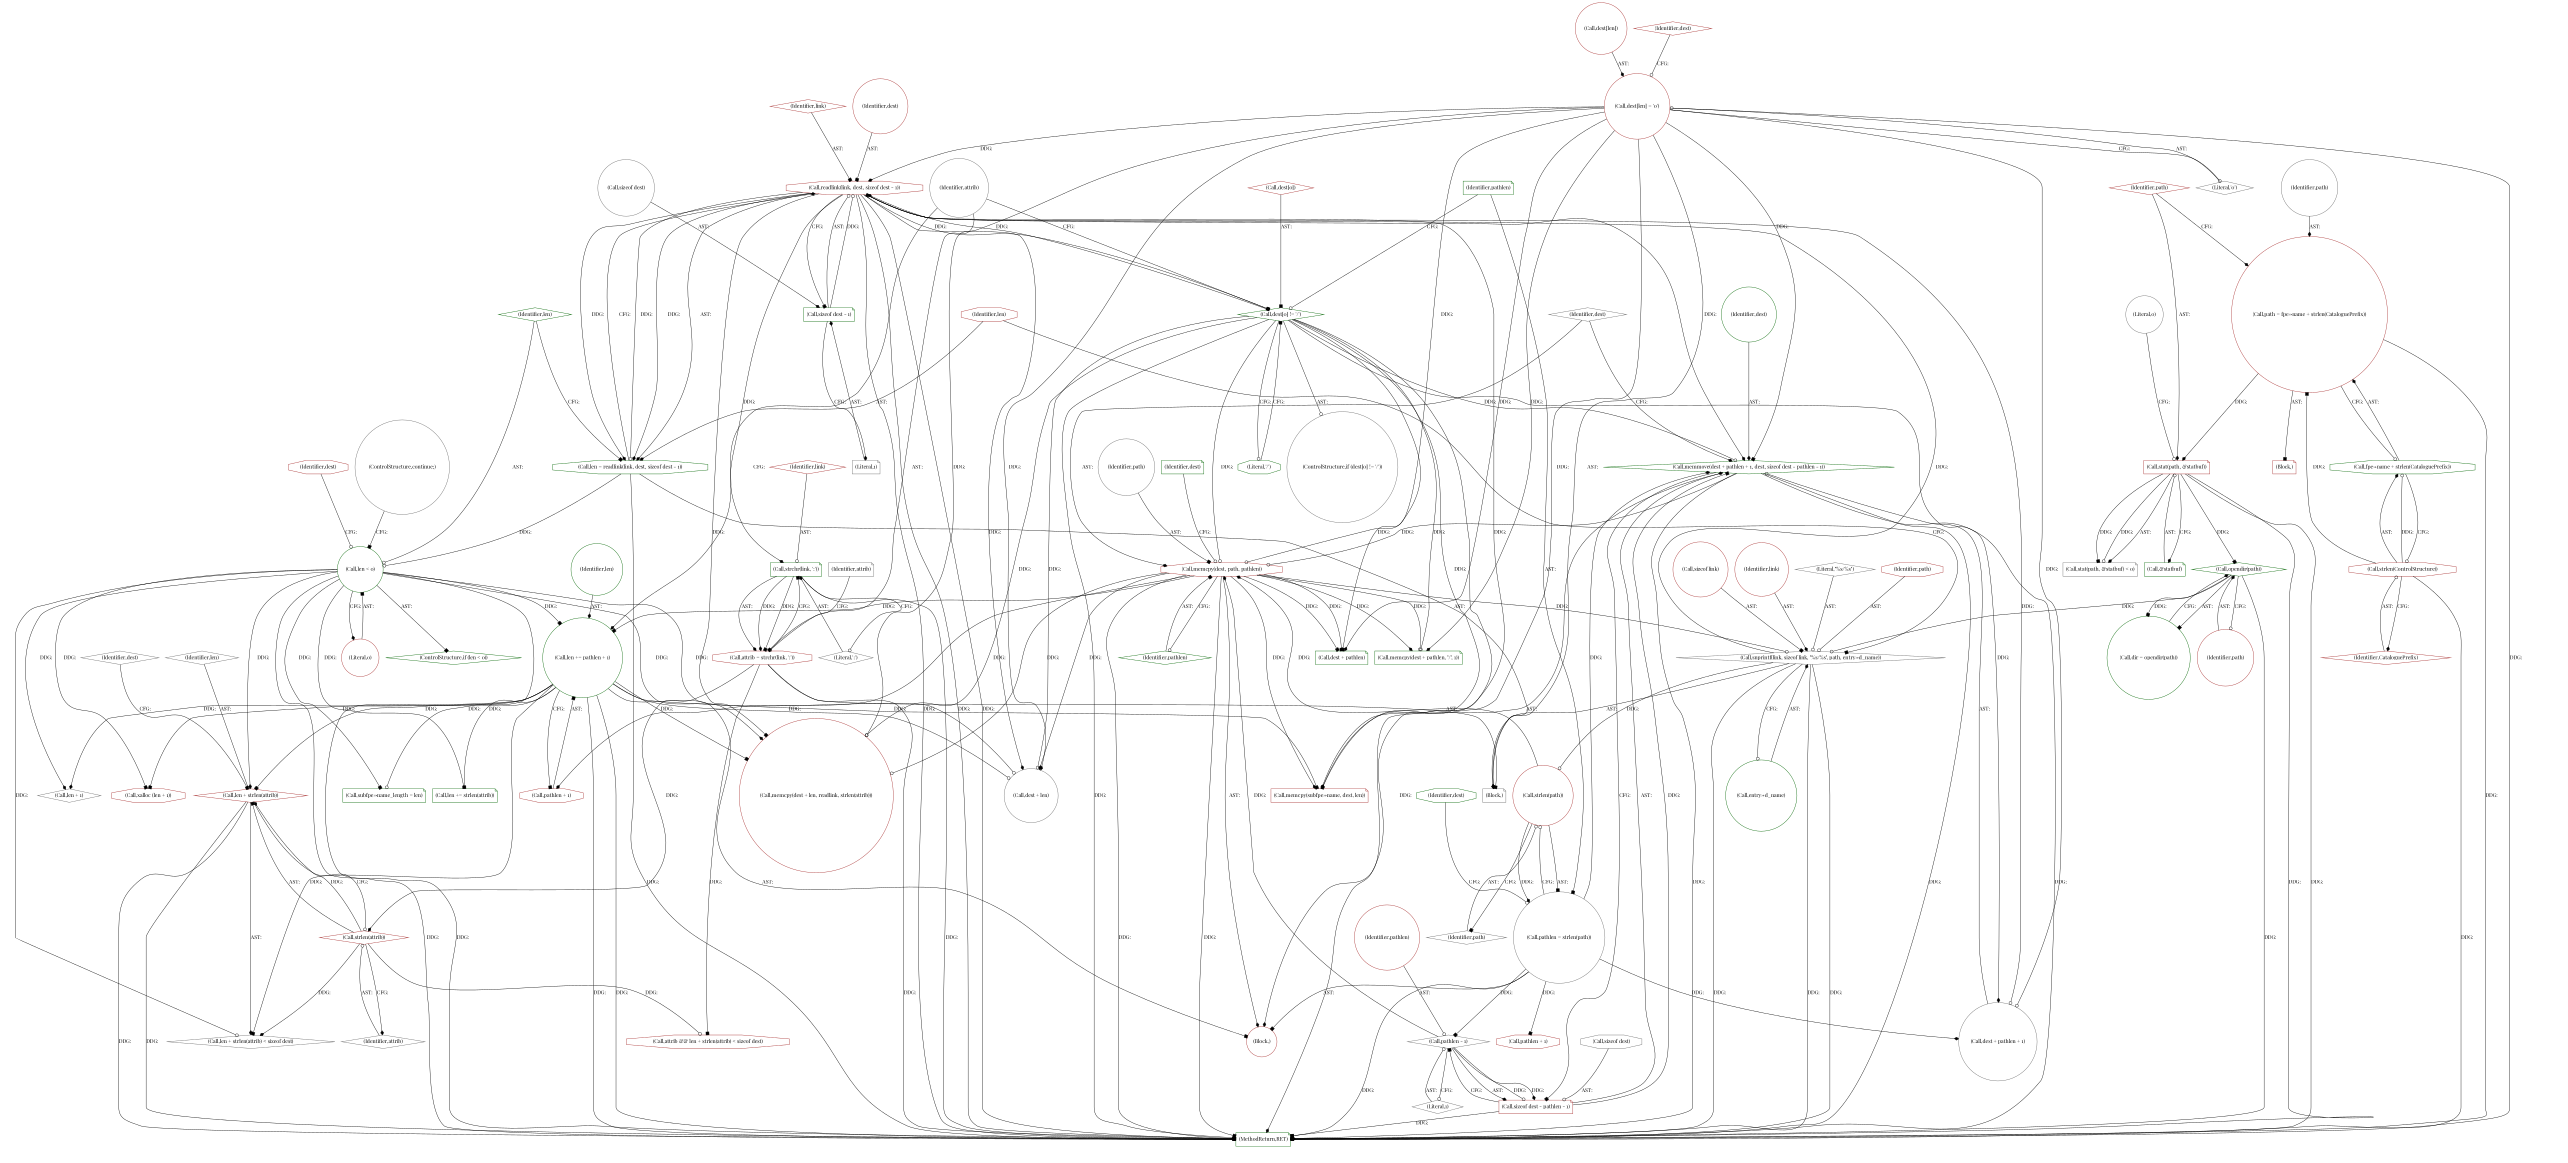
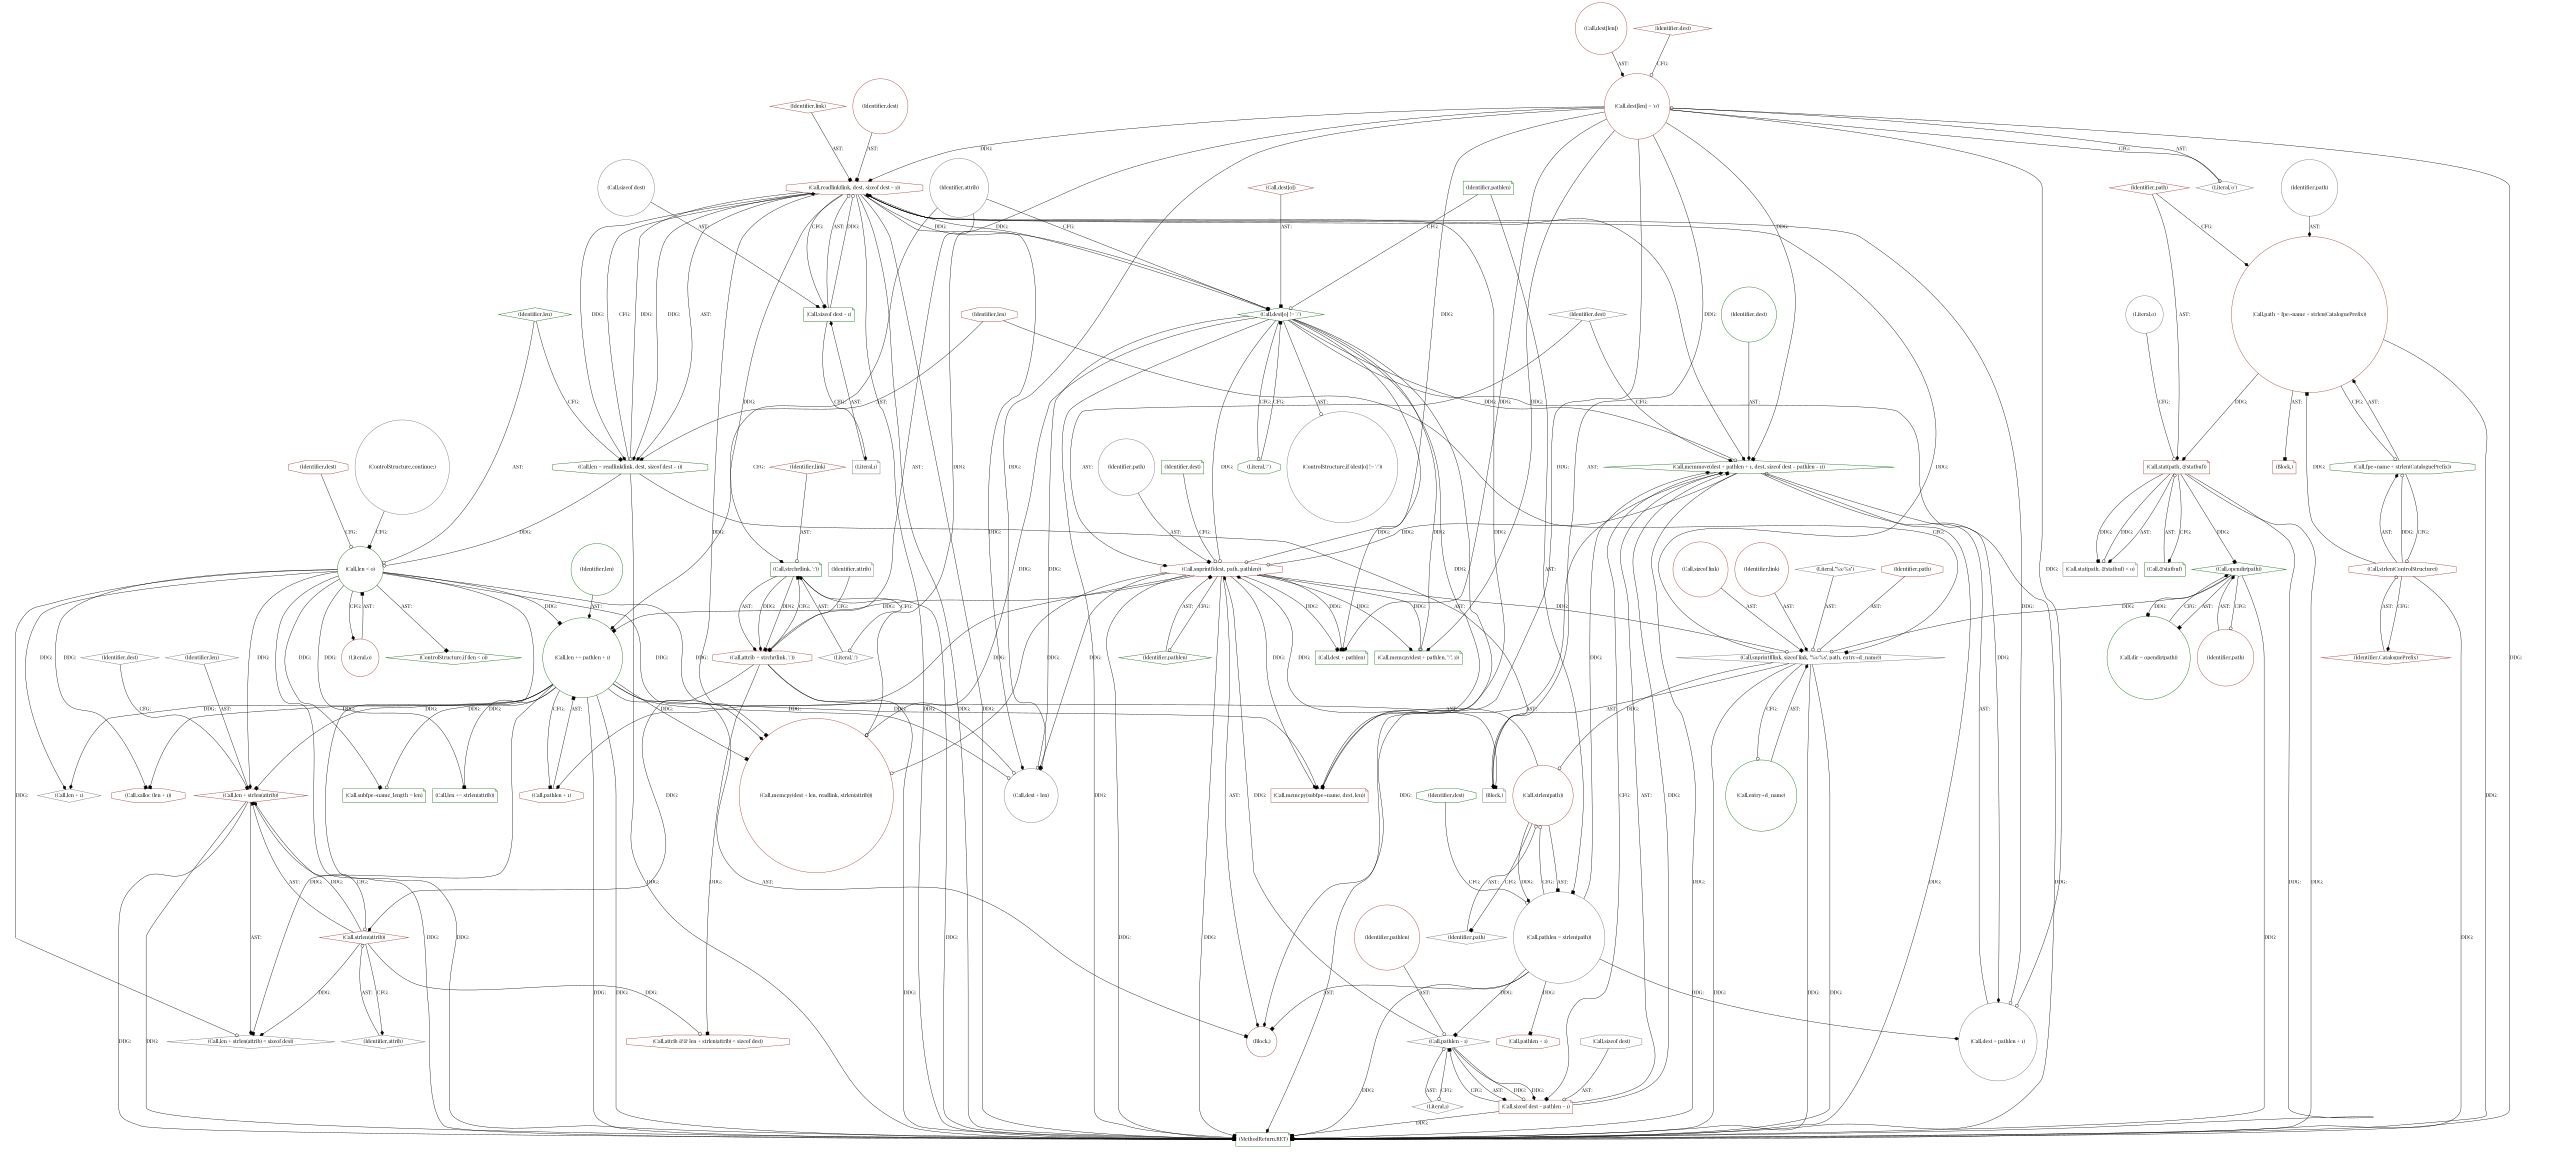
(1222, 569) -> (1222, 569)
